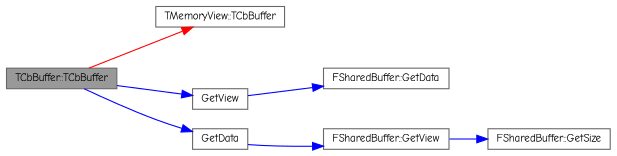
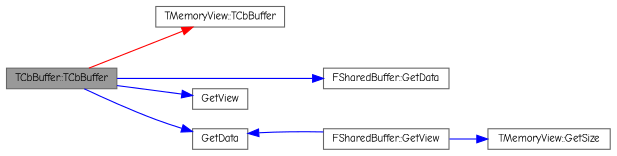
(280, 92) -> (215, 78)
(549, 139) -> (549, 139)
(280, 146) -> (291, 132)
